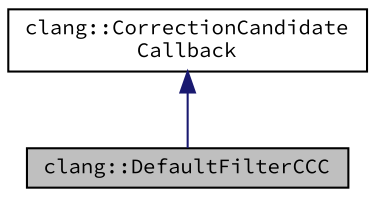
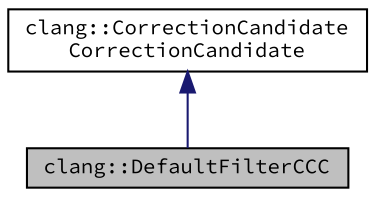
(188, 40) -> (188, 40)
